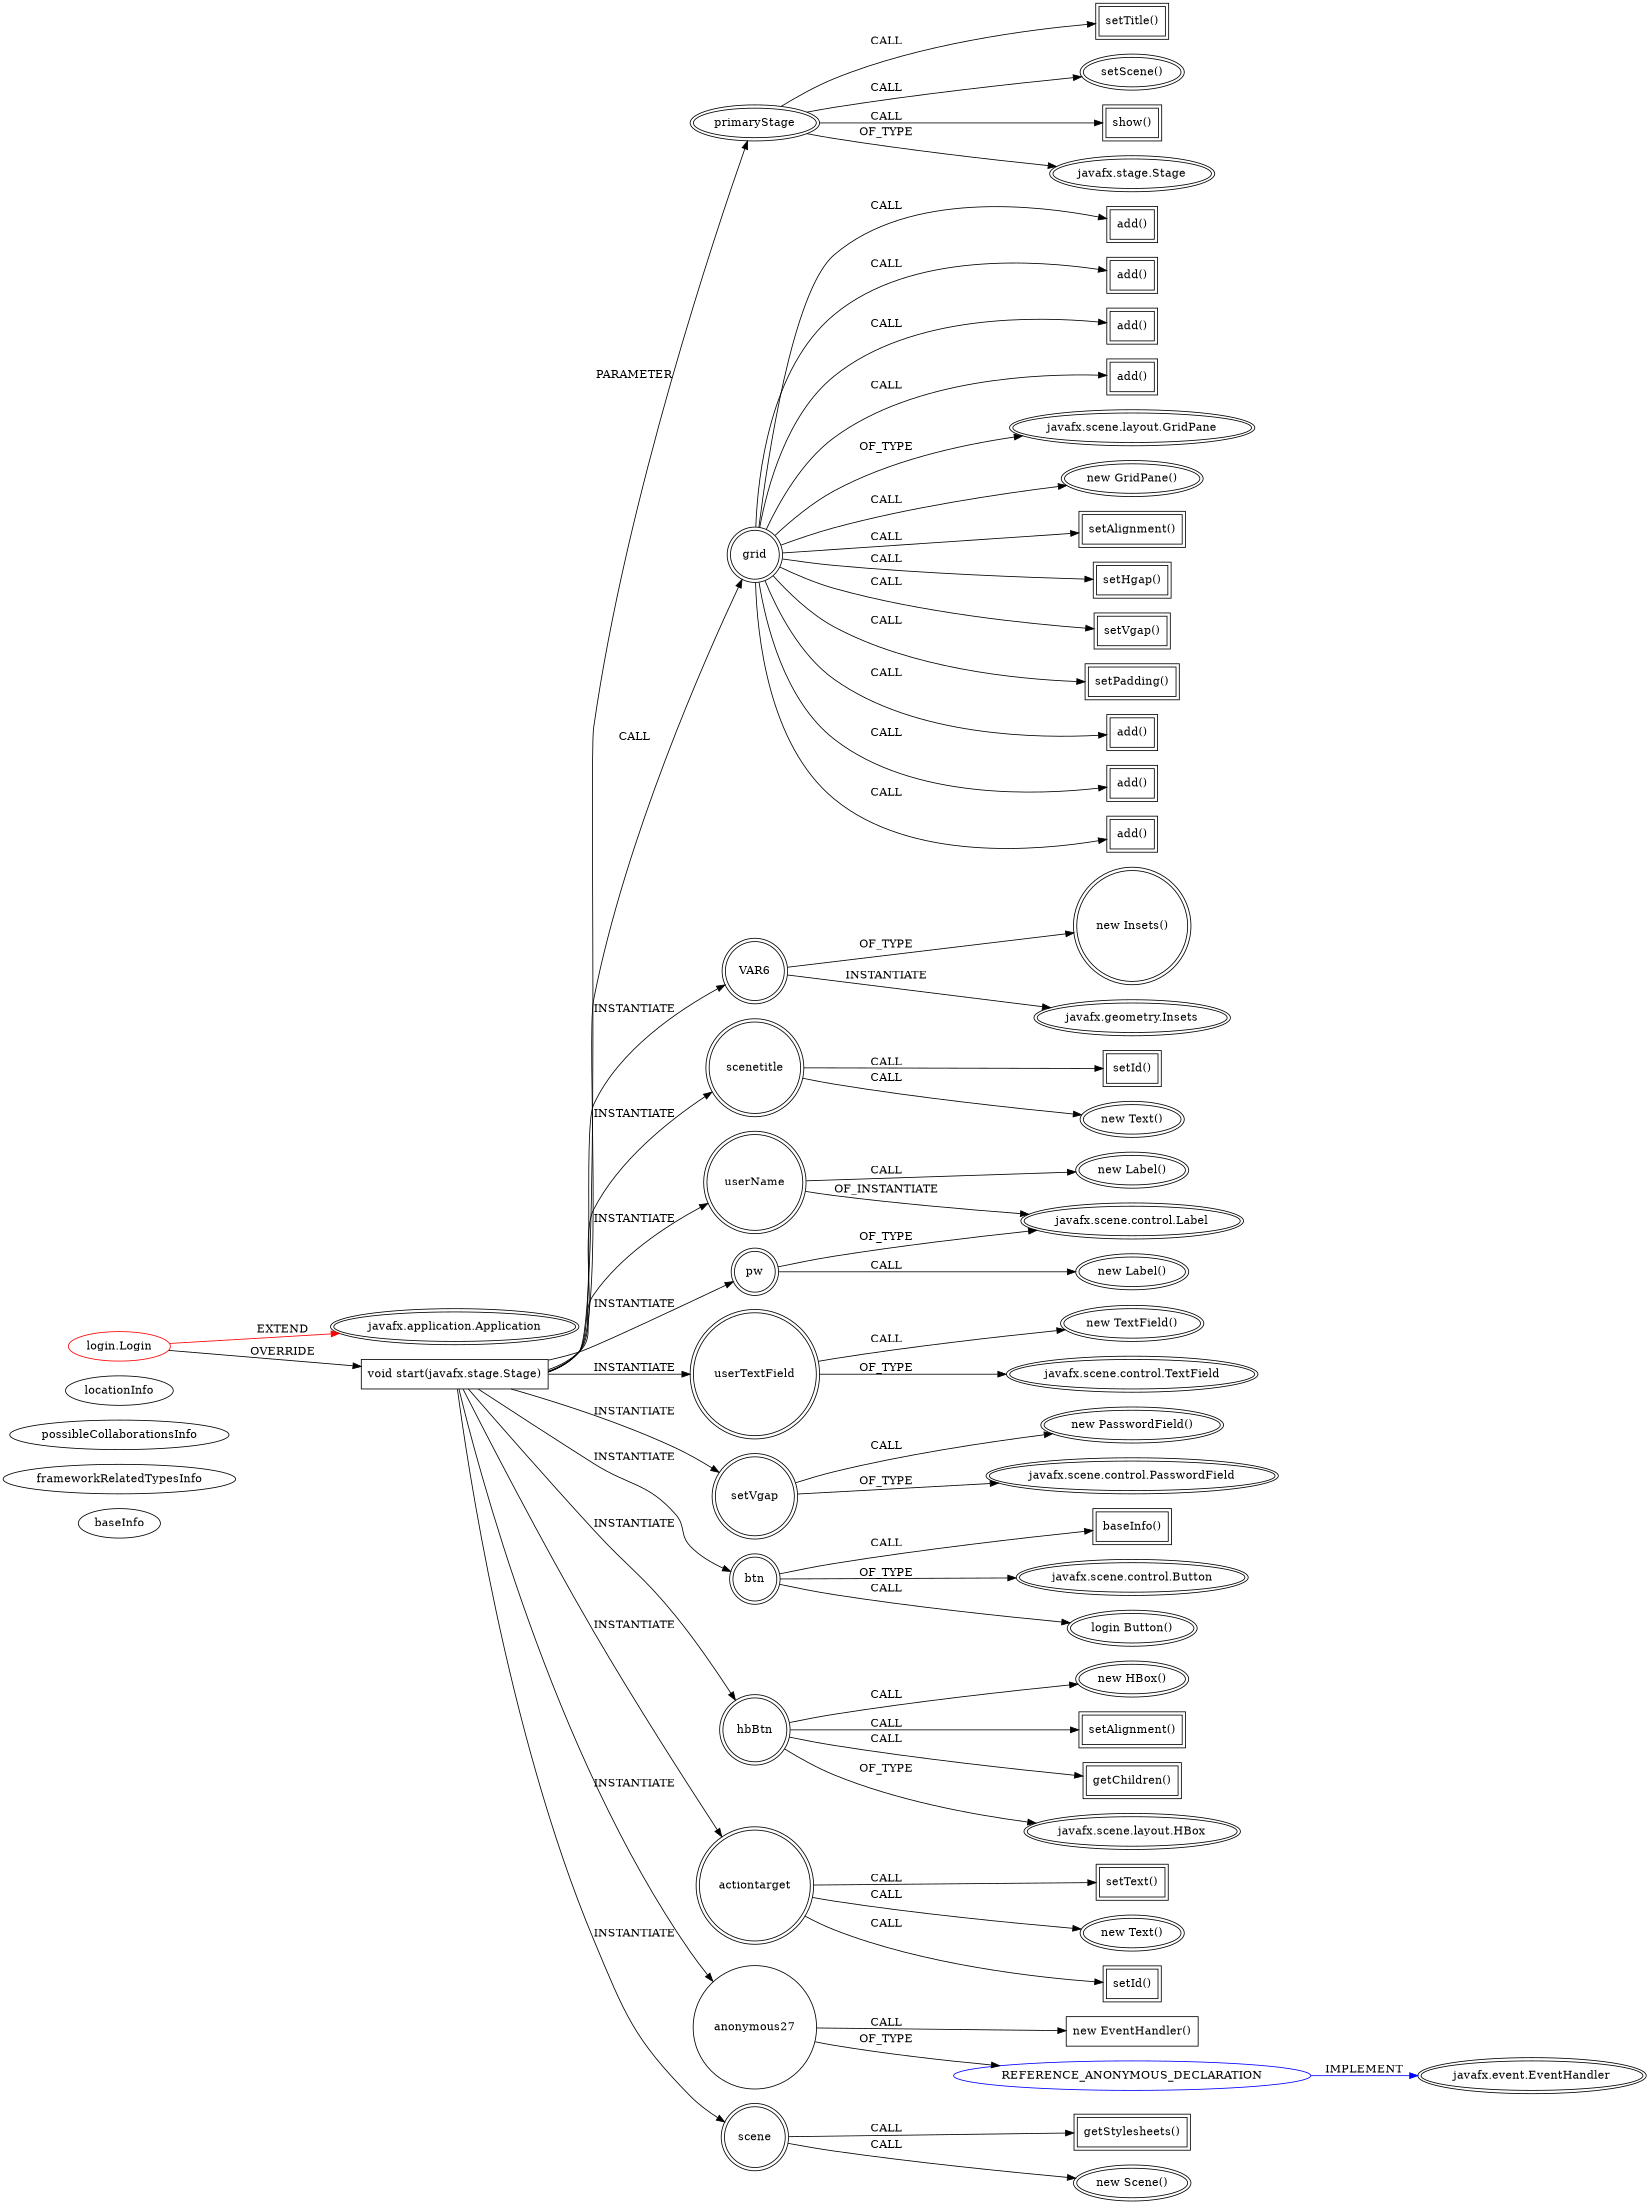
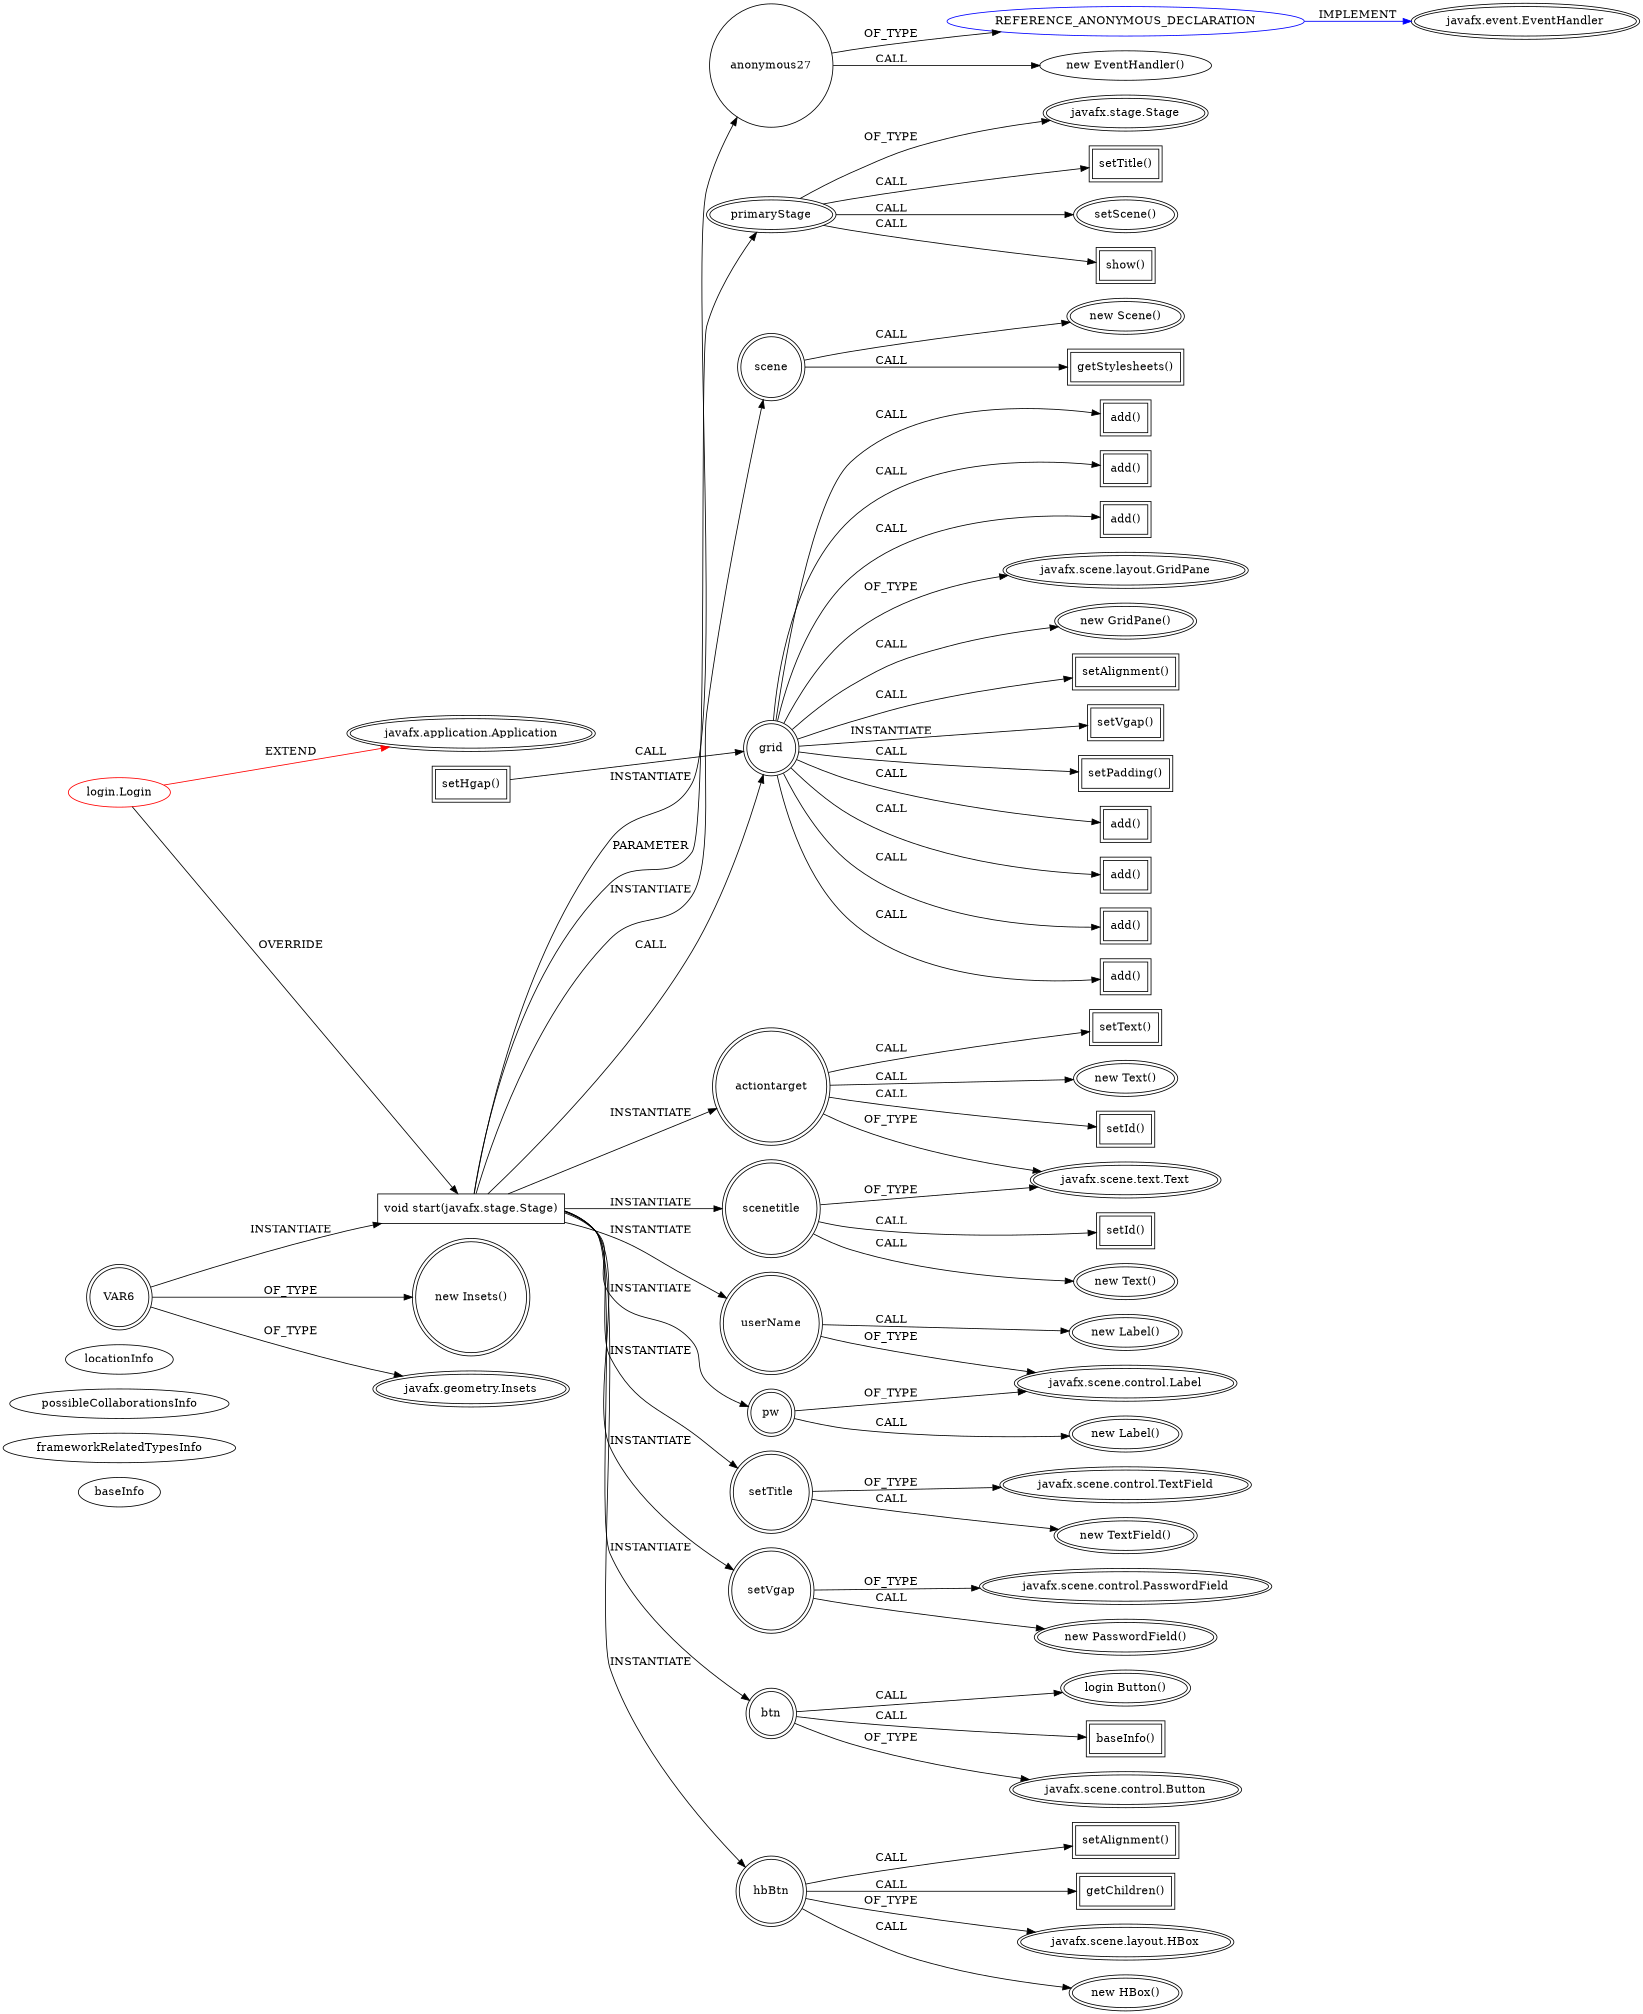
(933, 573) -> (623, 766)
(887, 582) -> (891, 731)
(887, 976) -> (291, 1331)
(600, 1094) -> (261, 1253)
none -> (1126, 1180)
(887, 1189) -> (891, 1337)
(755, 1374) -> (771, 1492)
(1132, 2031) -> (1126, 66)
